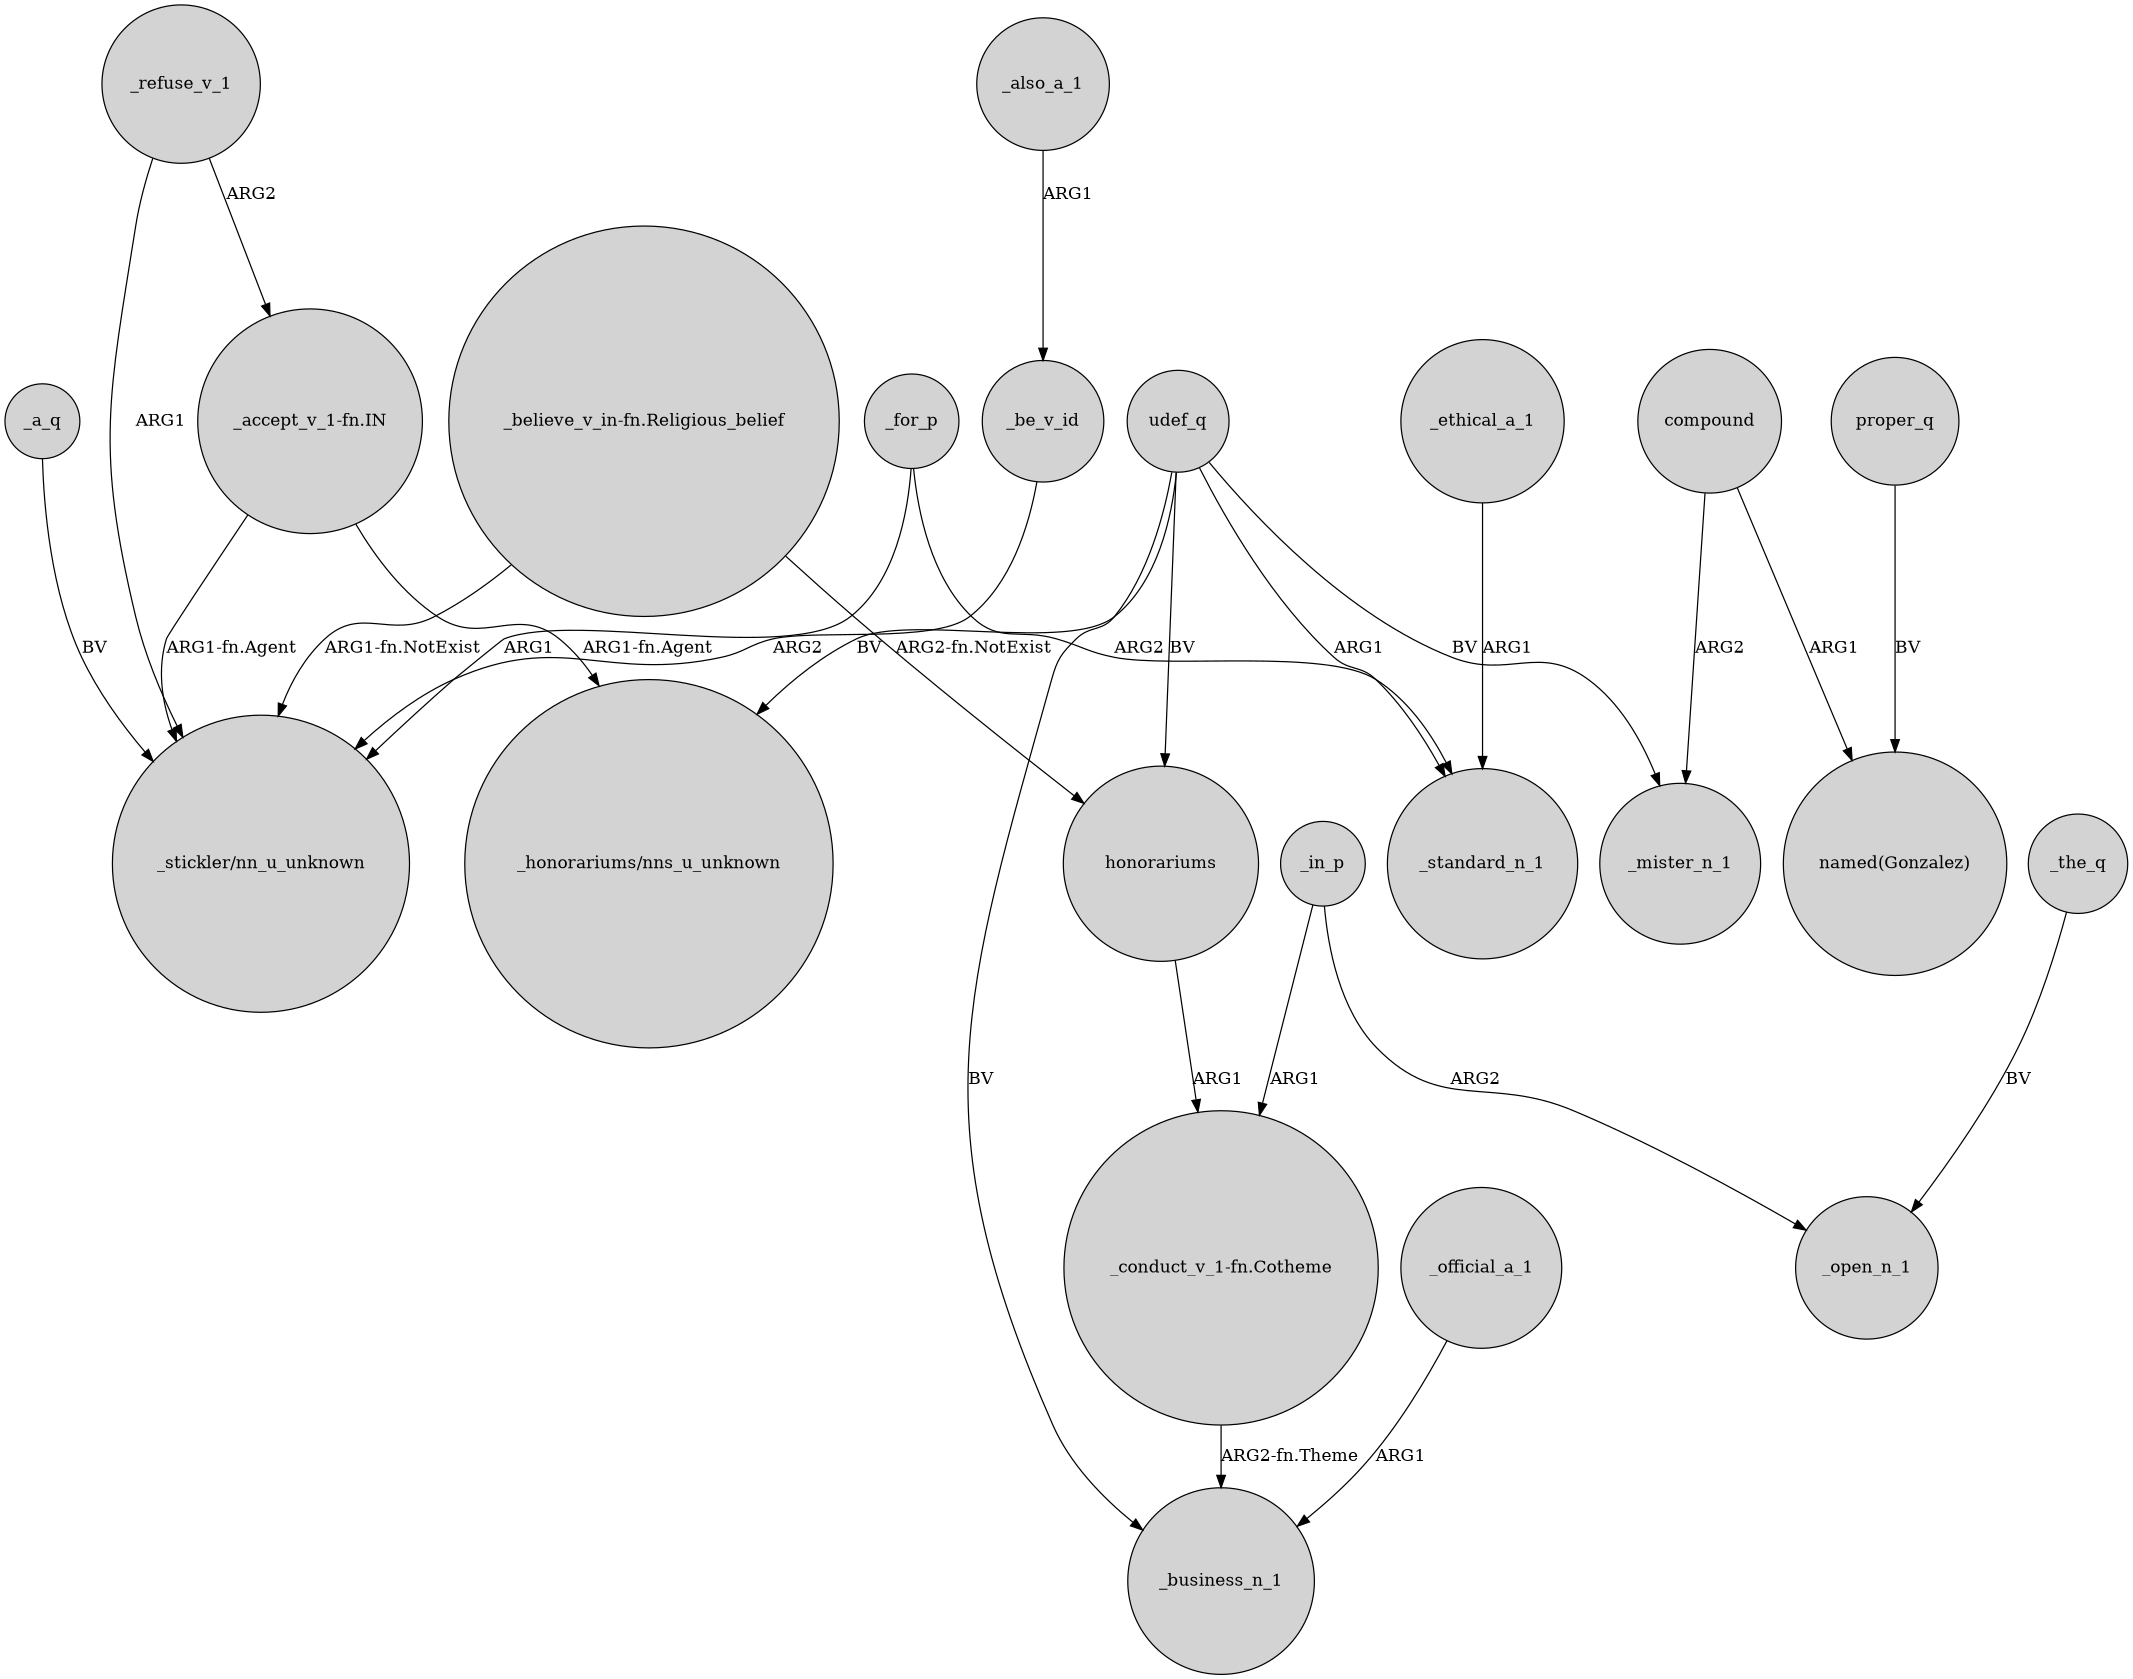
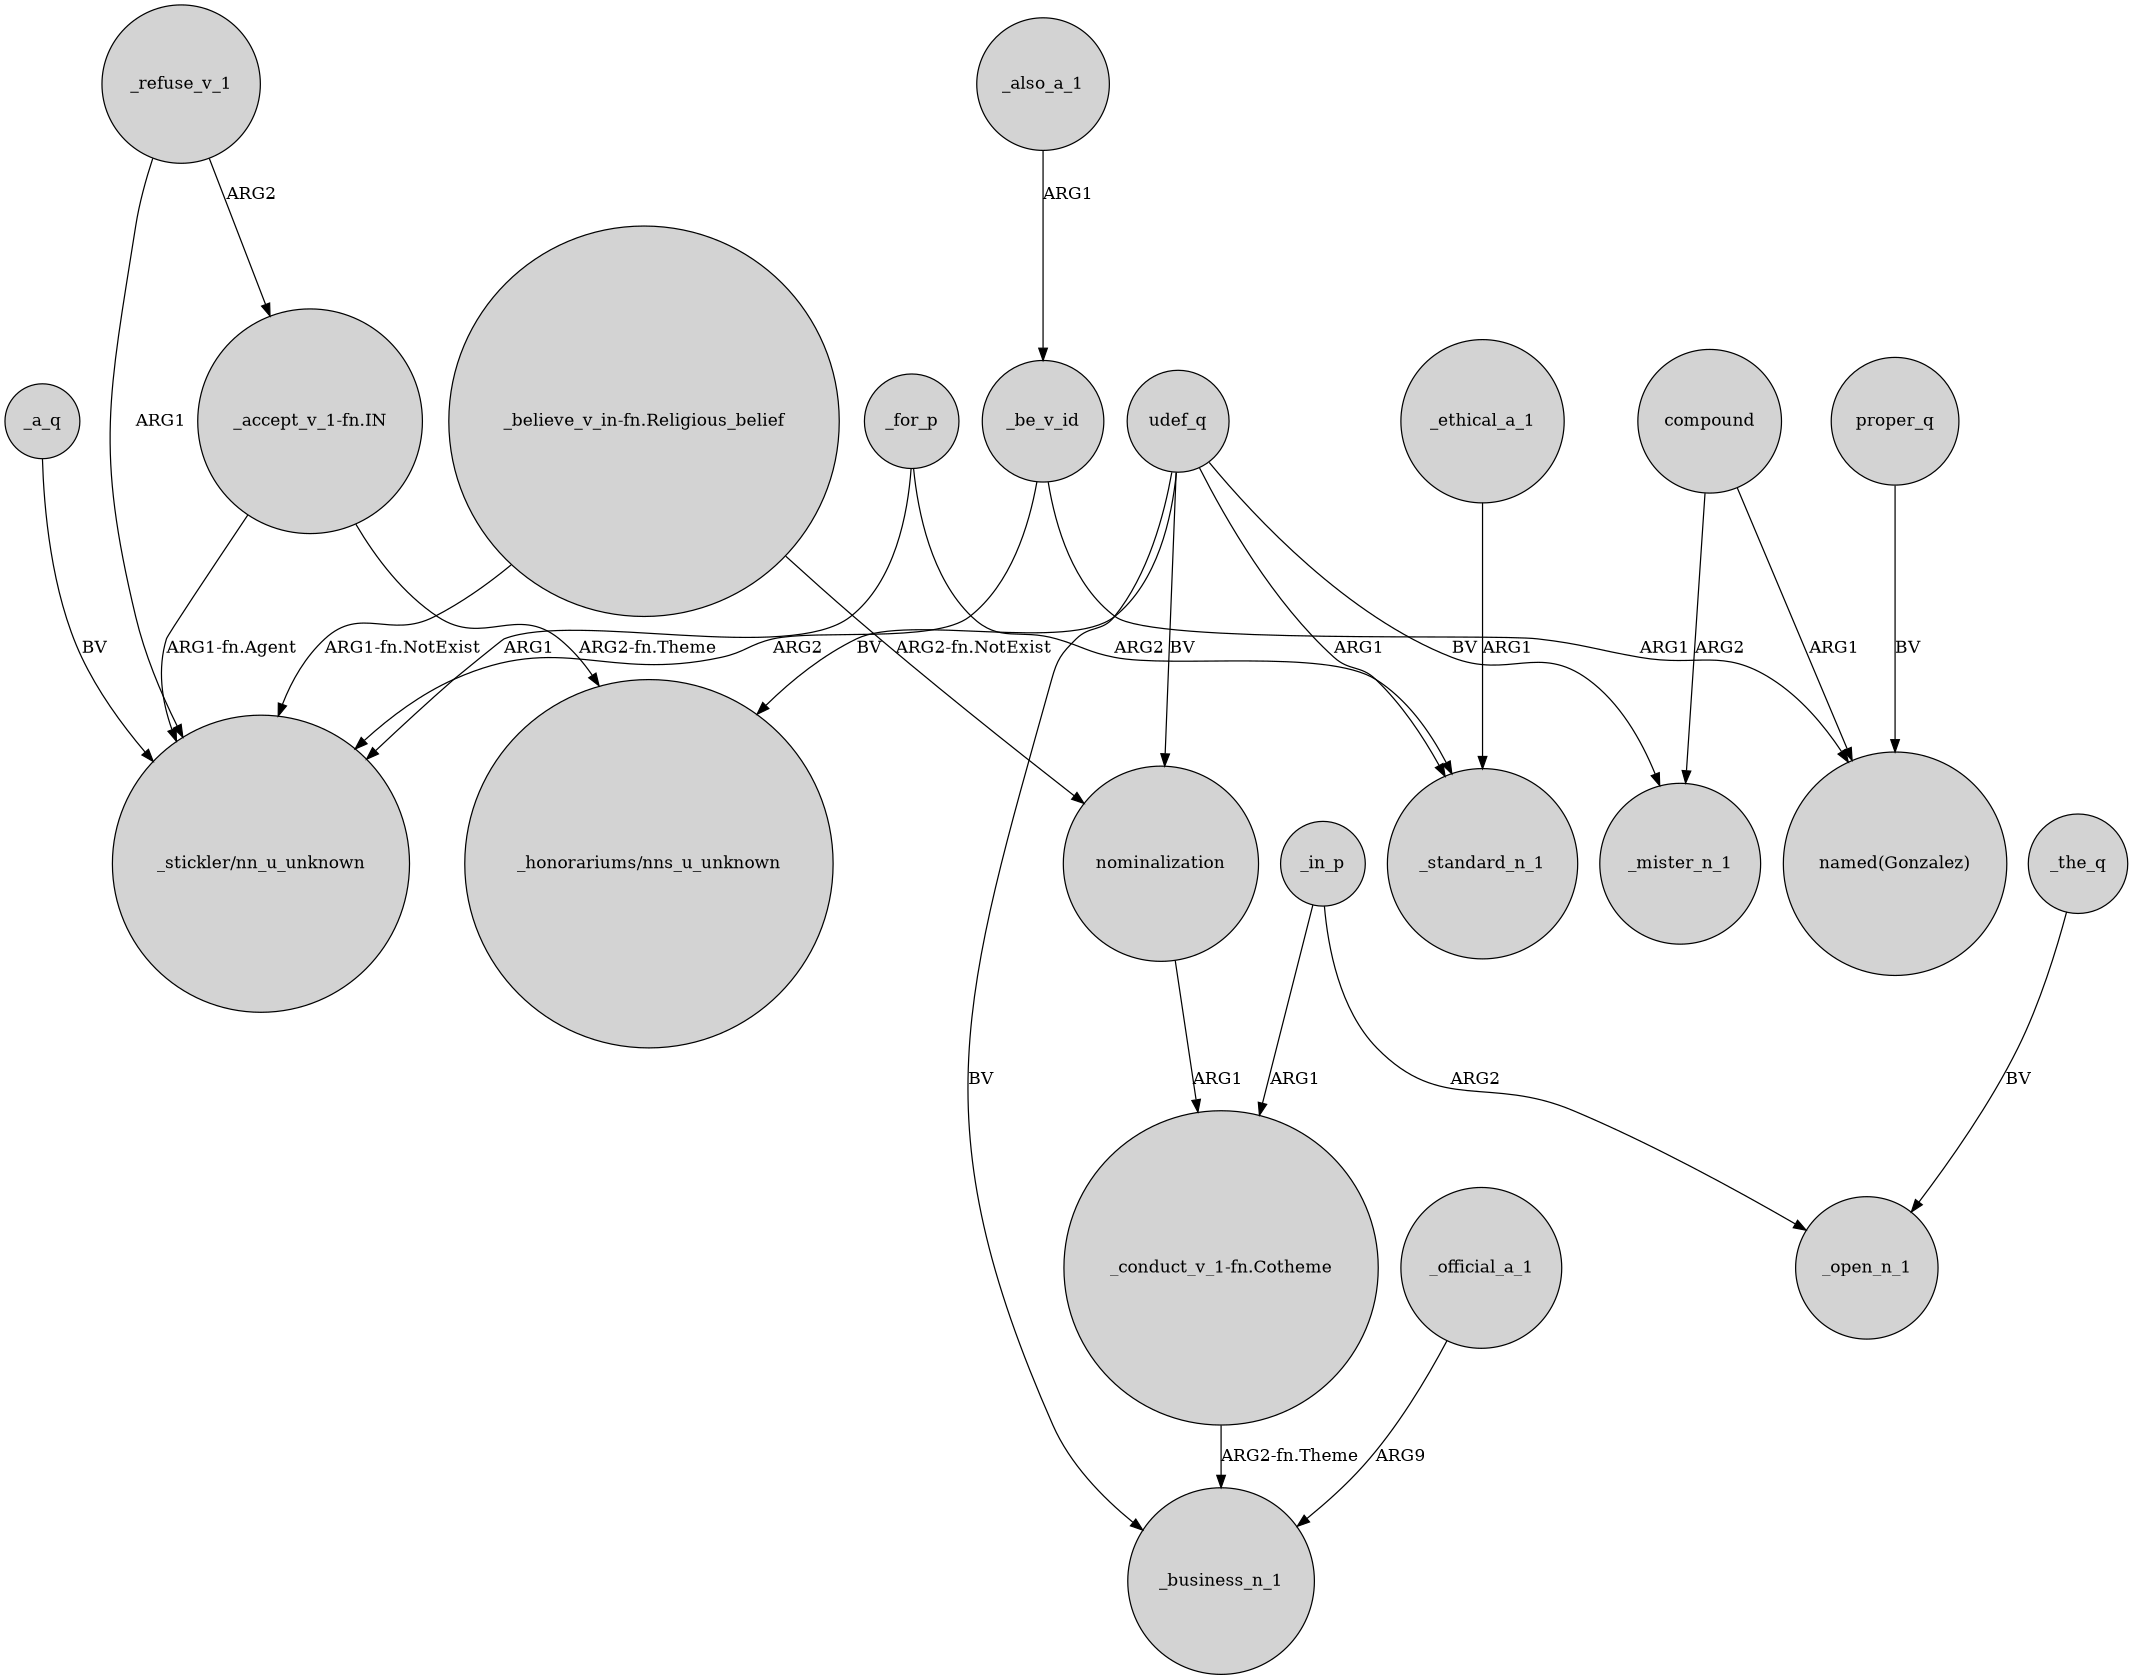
none -> (1442, 637)
(648, 648) -> (648, 648)
(1161, 864) -> (1161, 864)
(1401, 1456) -> (1401, 1456)
